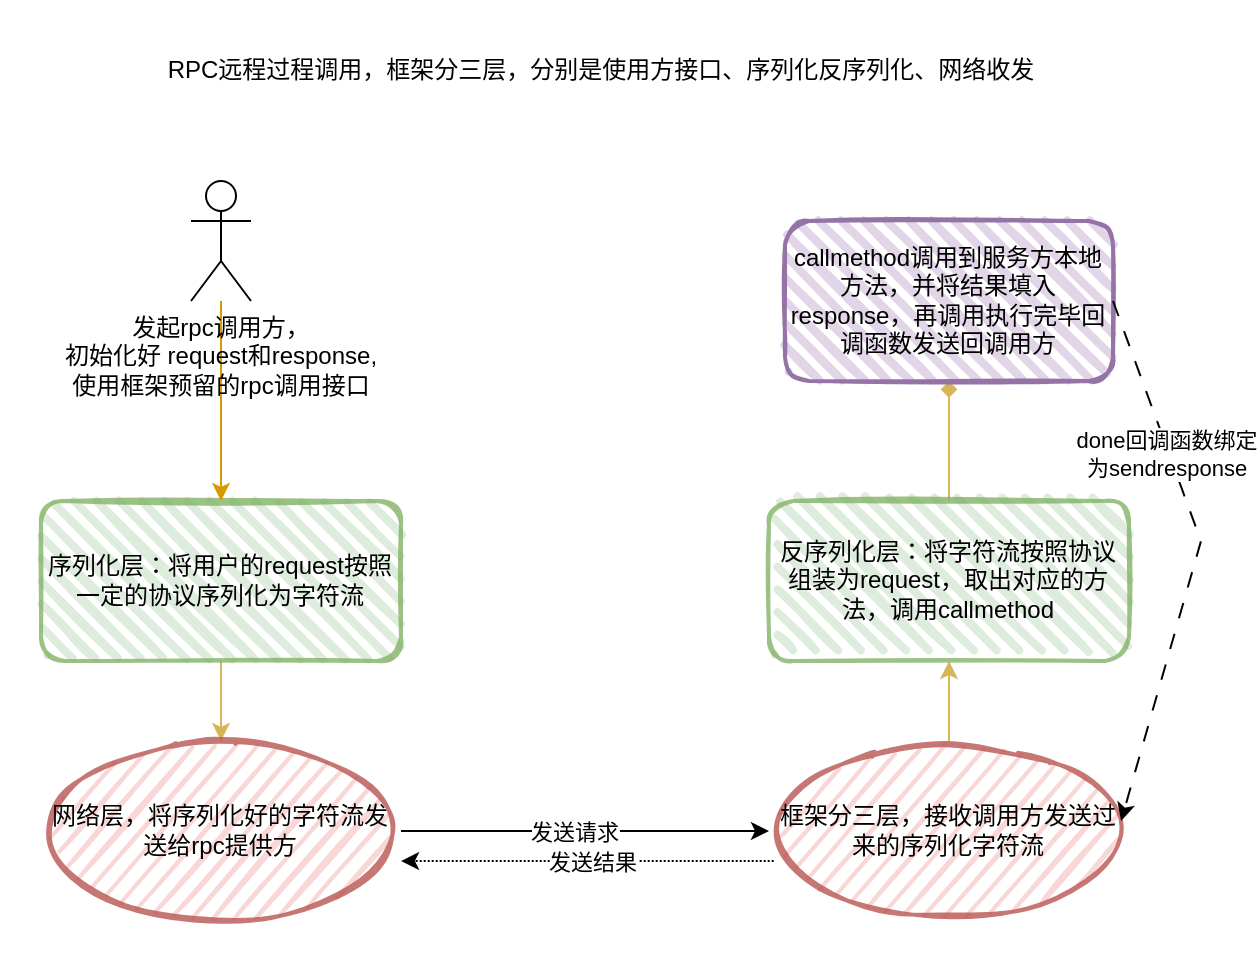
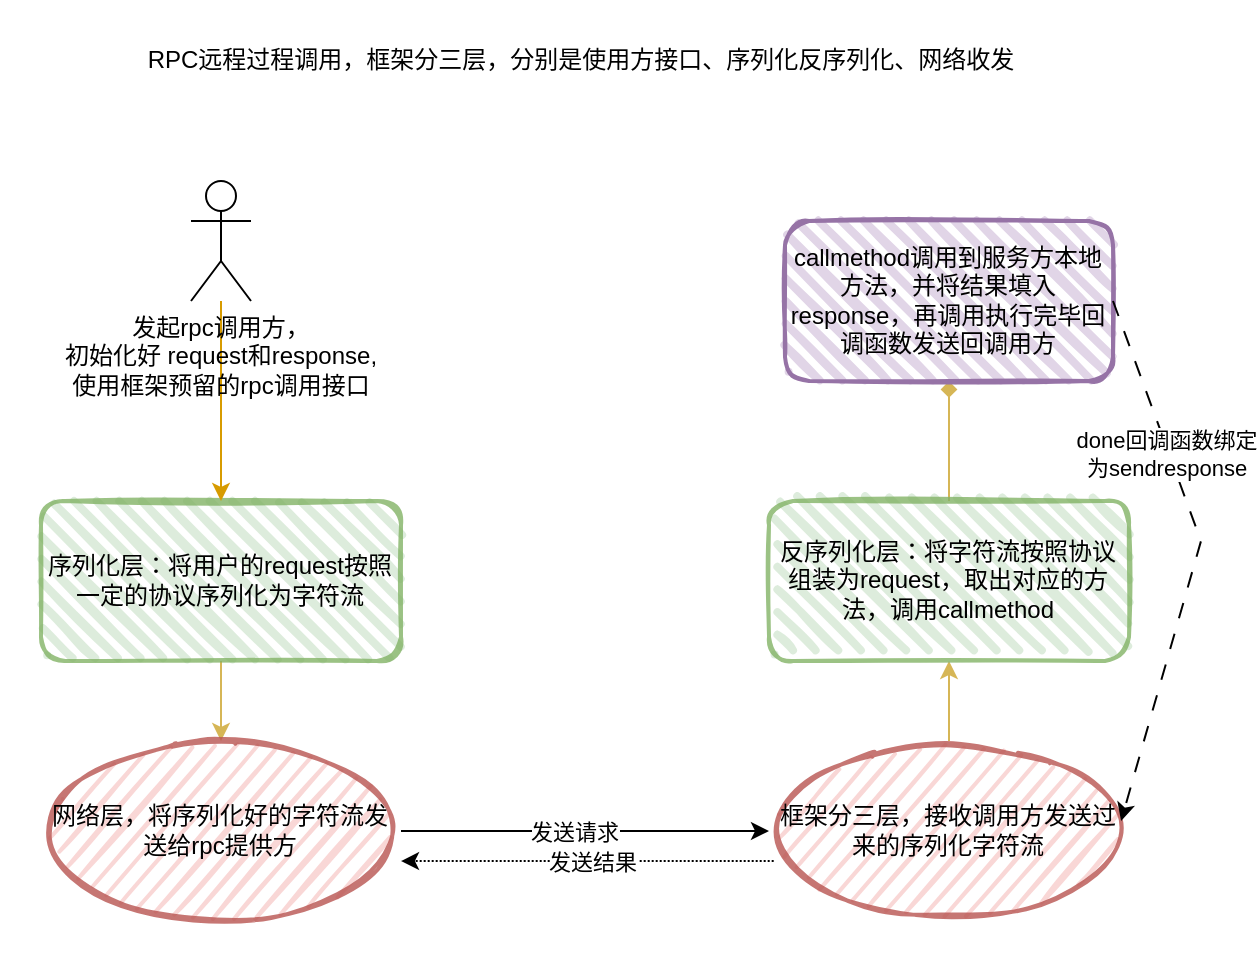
(601, 71) -> (581, 61)
